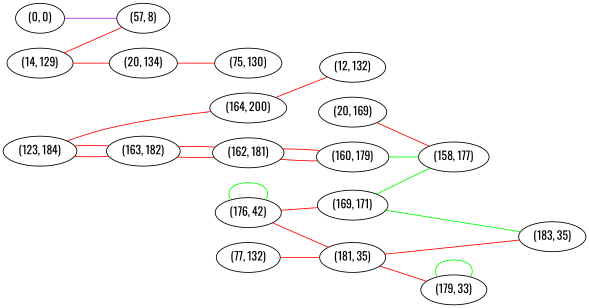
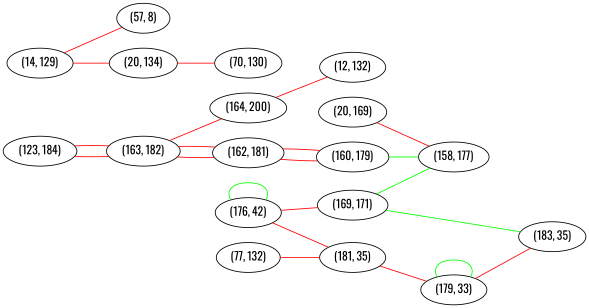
(40, 18) -> none
(248, 63) -> (248, 63)
(138, 122) -> (195, 130)
(452, 247) -> (503, 263)
